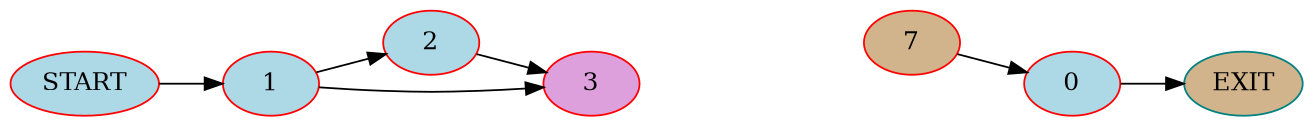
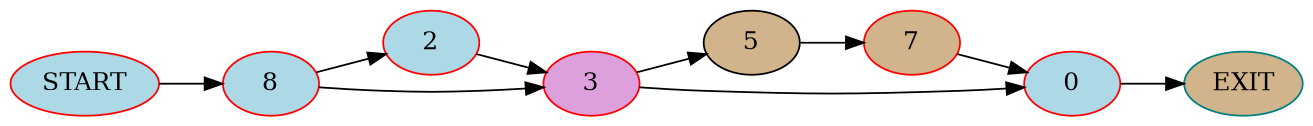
none -> (752, 43)
(271, 84) -> (271, 84)
none -> (823, 94)
